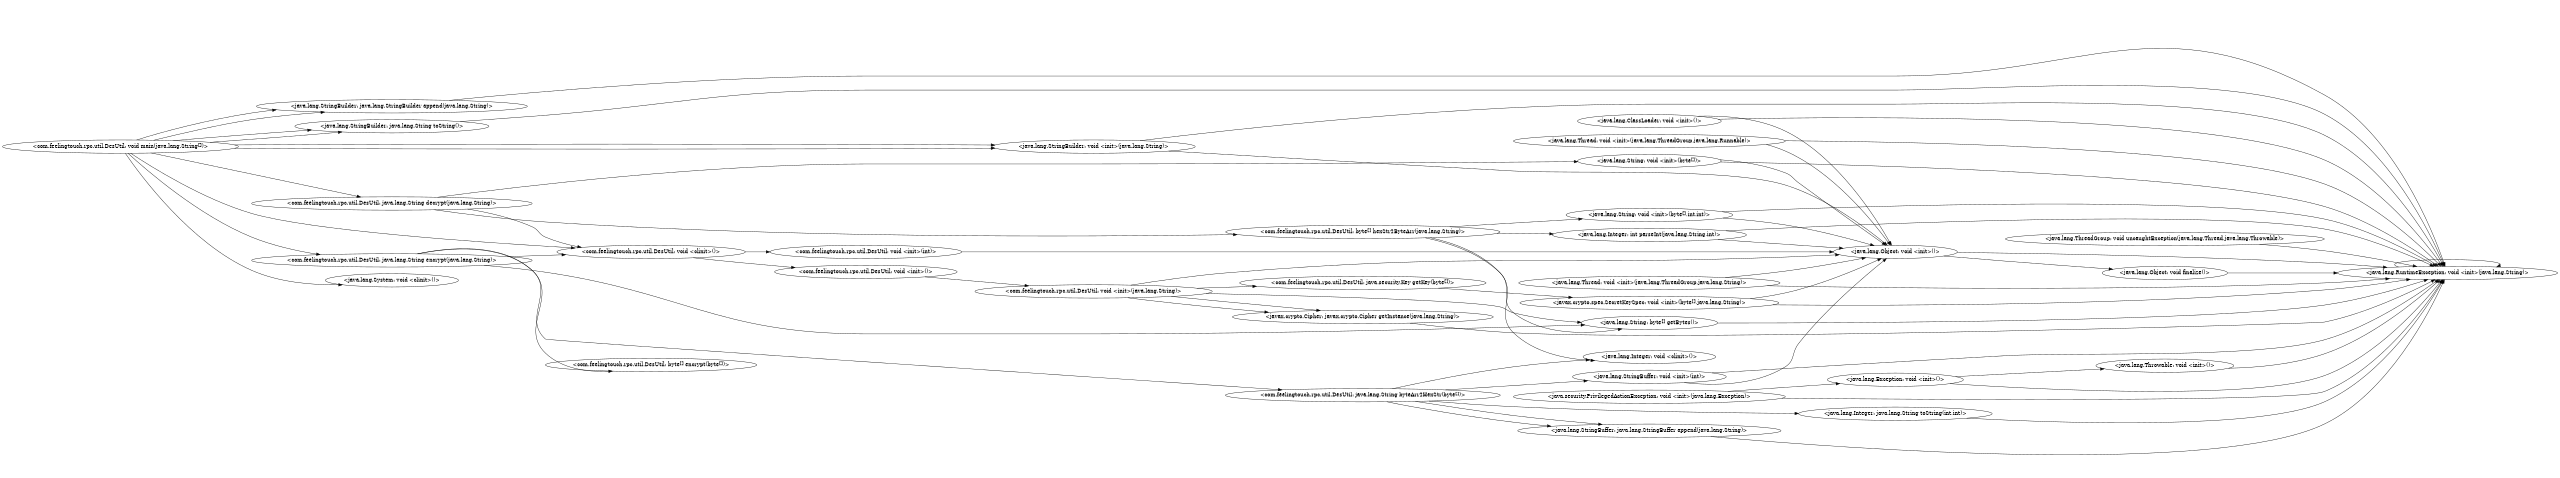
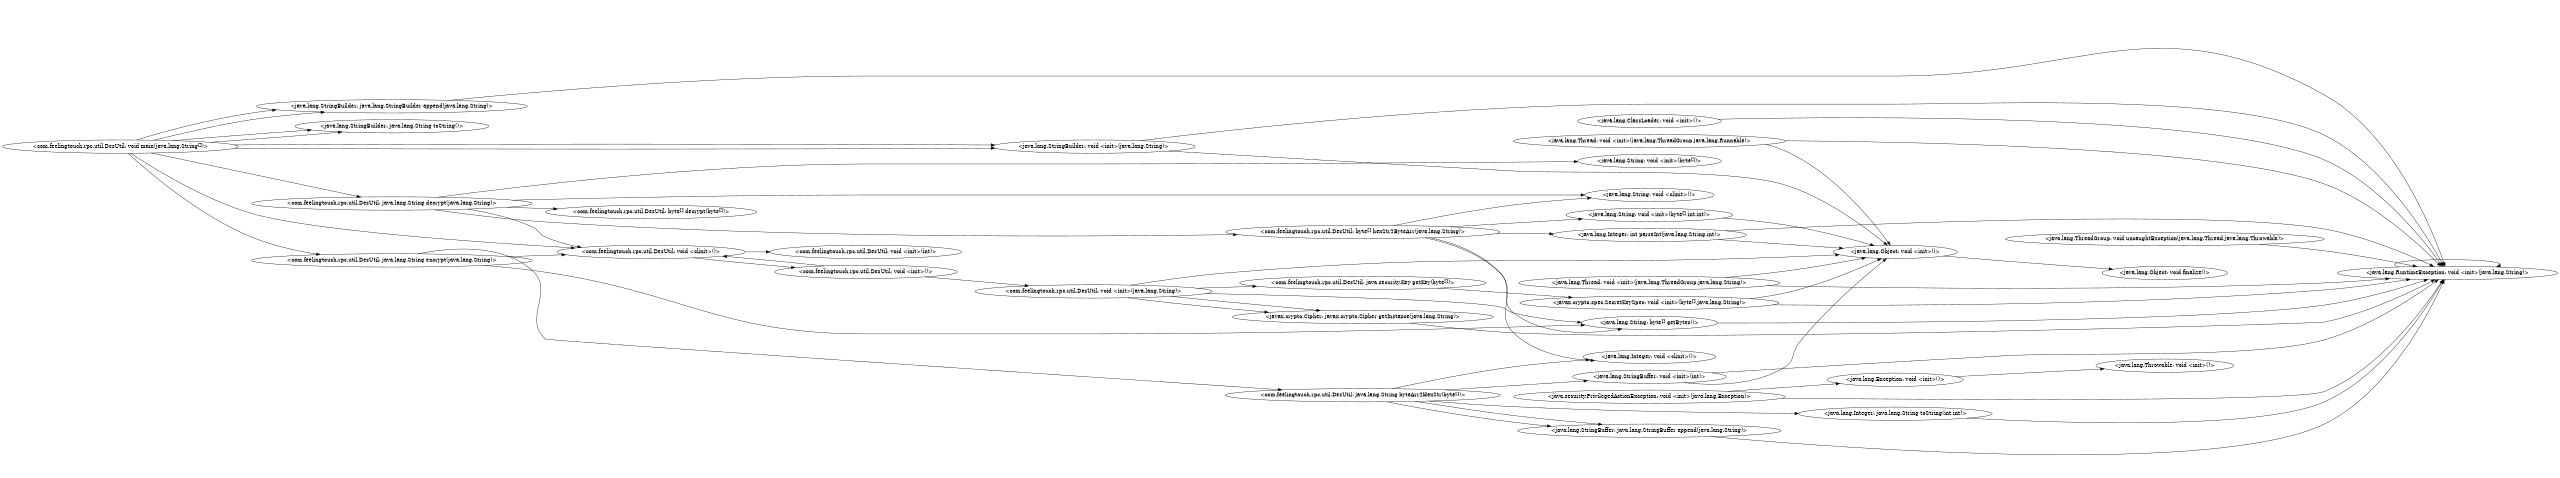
(1490, 90) -> none
(1812, 148) -> none
(2086, 176) -> none
(1807, 189) -> none
none -> (1649, 195)
(2083, 204) -> none
none -> (651, 212)
(1396, 252) -> none
(2170, 257) -> none
none -> (775, 261)
(2281, 273) -> none
(392, 280) -> none
(2342, 347) -> none
(651, 365) -> none
(2213, 390) -> none
